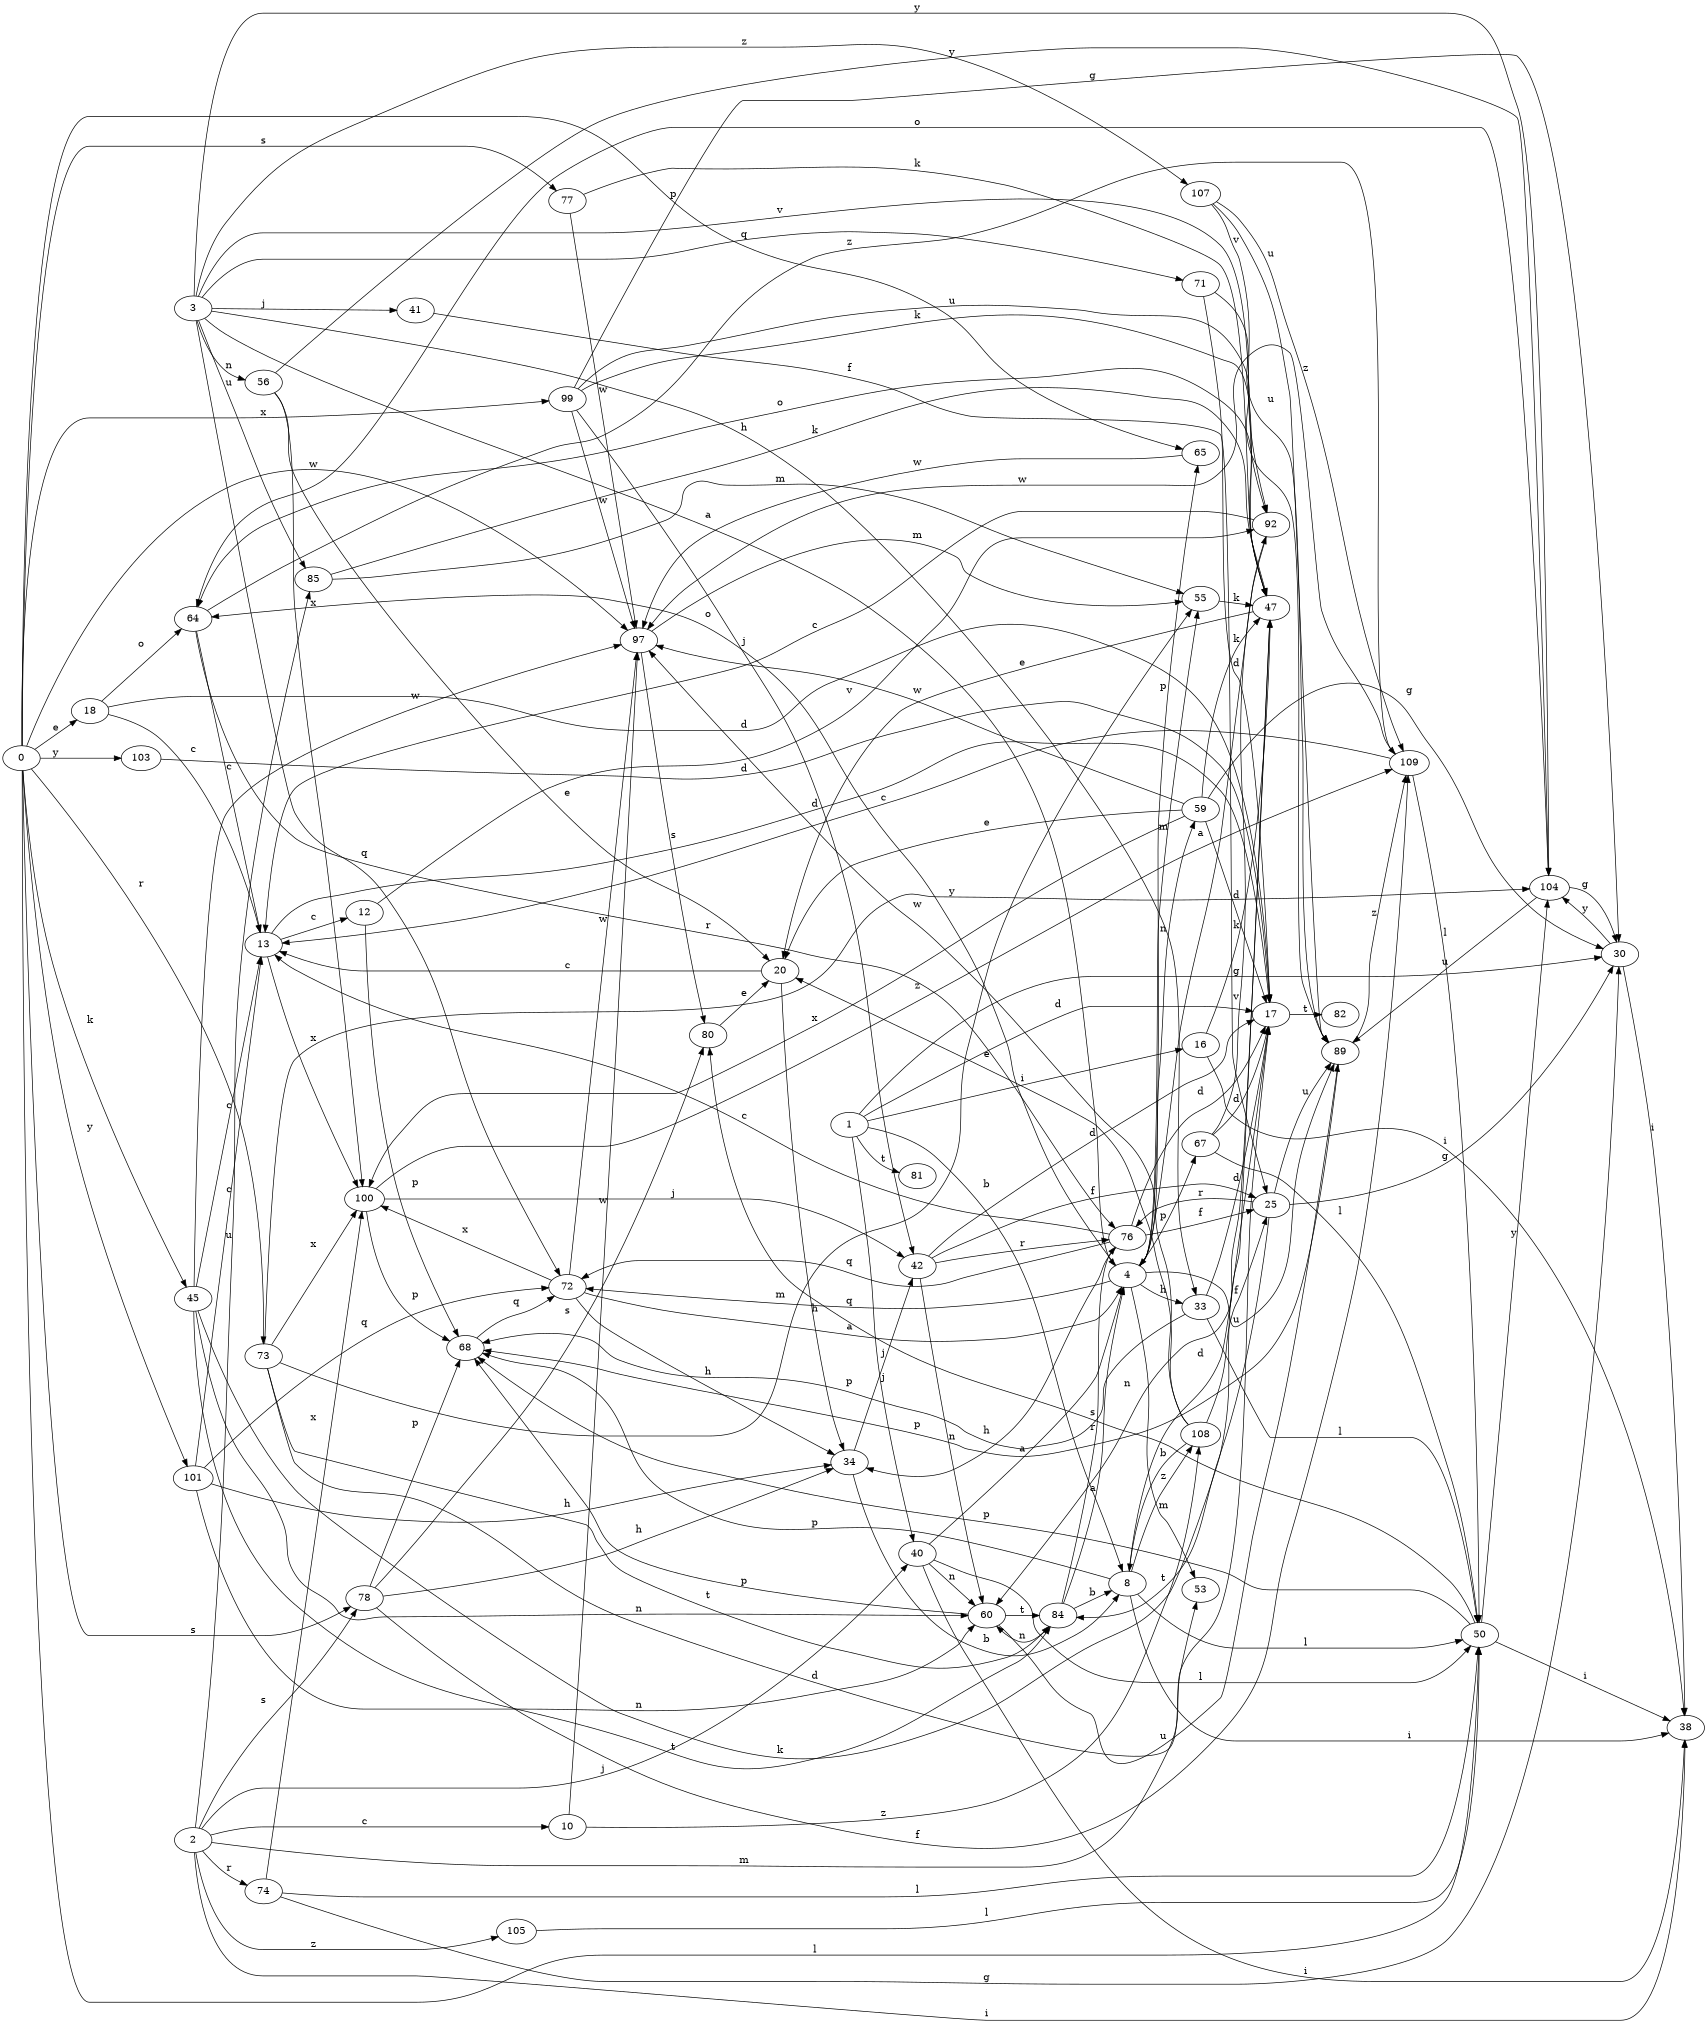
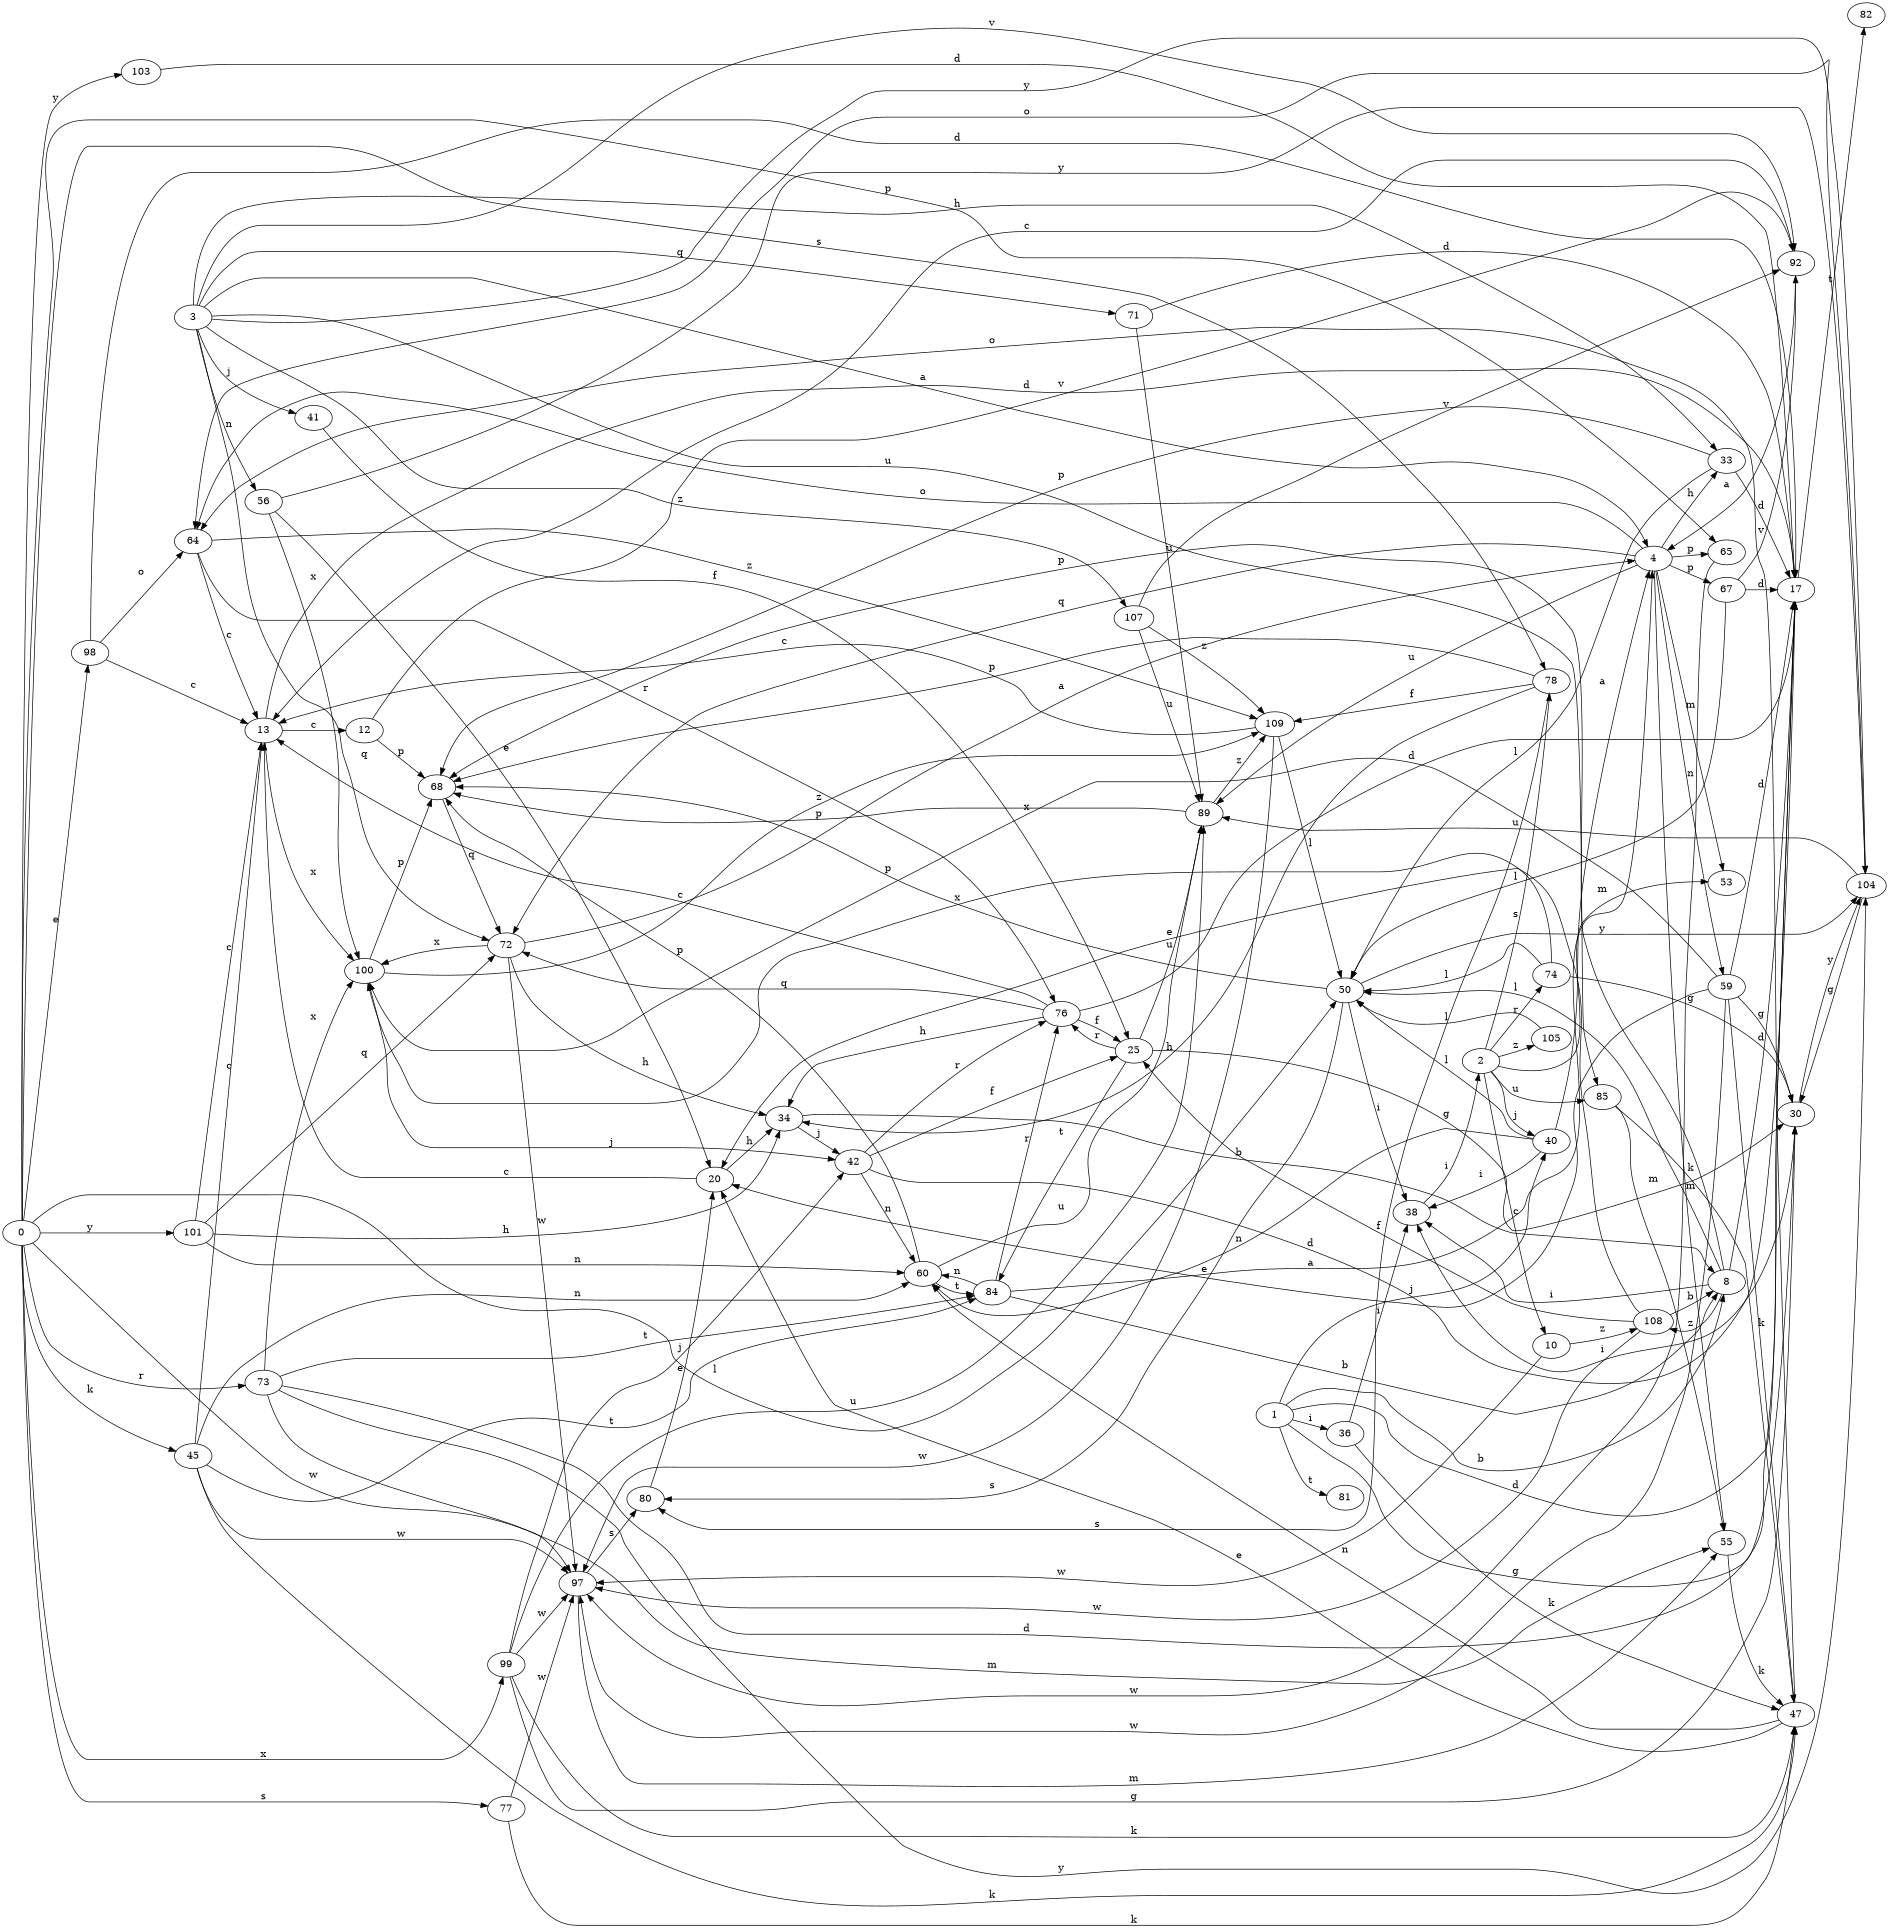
(90, 711) -> (90, 653)
(1201, 1045) -> (1345, 1434)
(1010, 2020) -> (1461, 1147)
